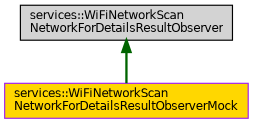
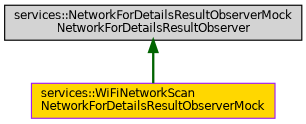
(126, 23) -> (153, 23)
